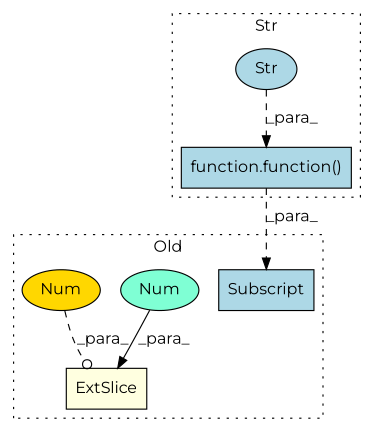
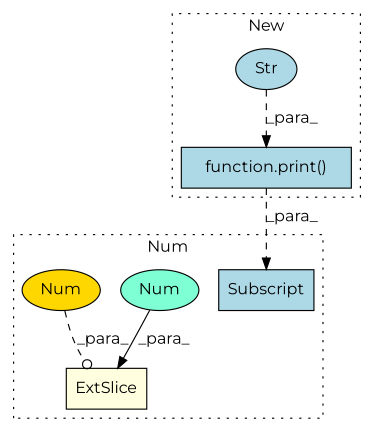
(266, 27) -> (266, 27)
(266, 168) -> (266, 168)
(168, 248) -> (168, 248)
